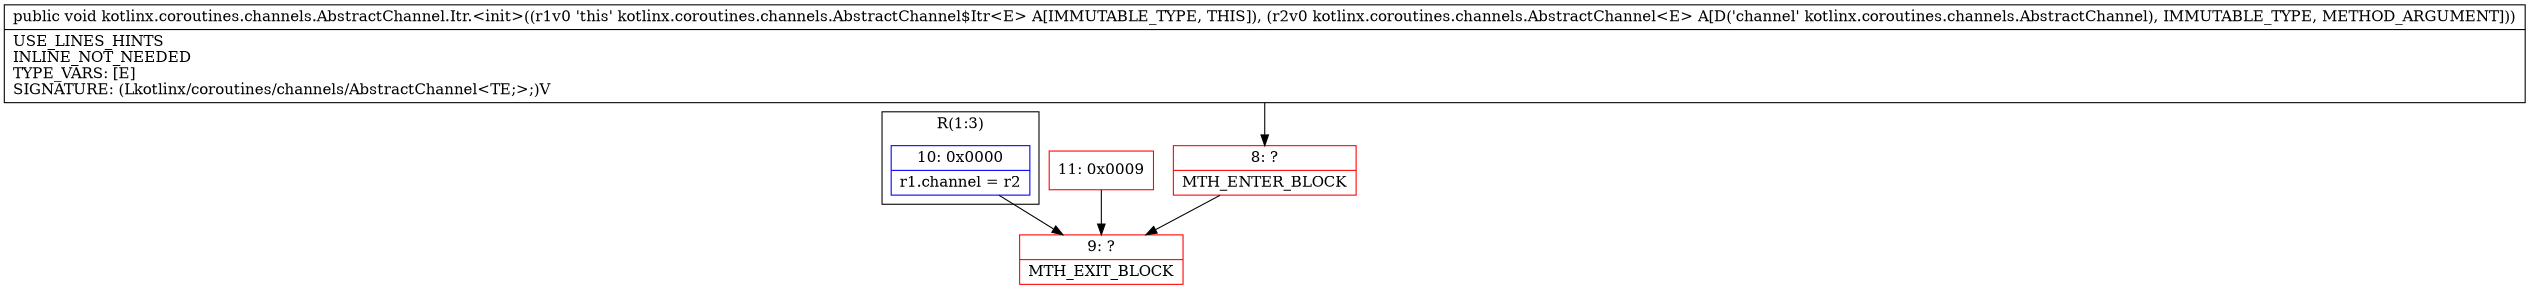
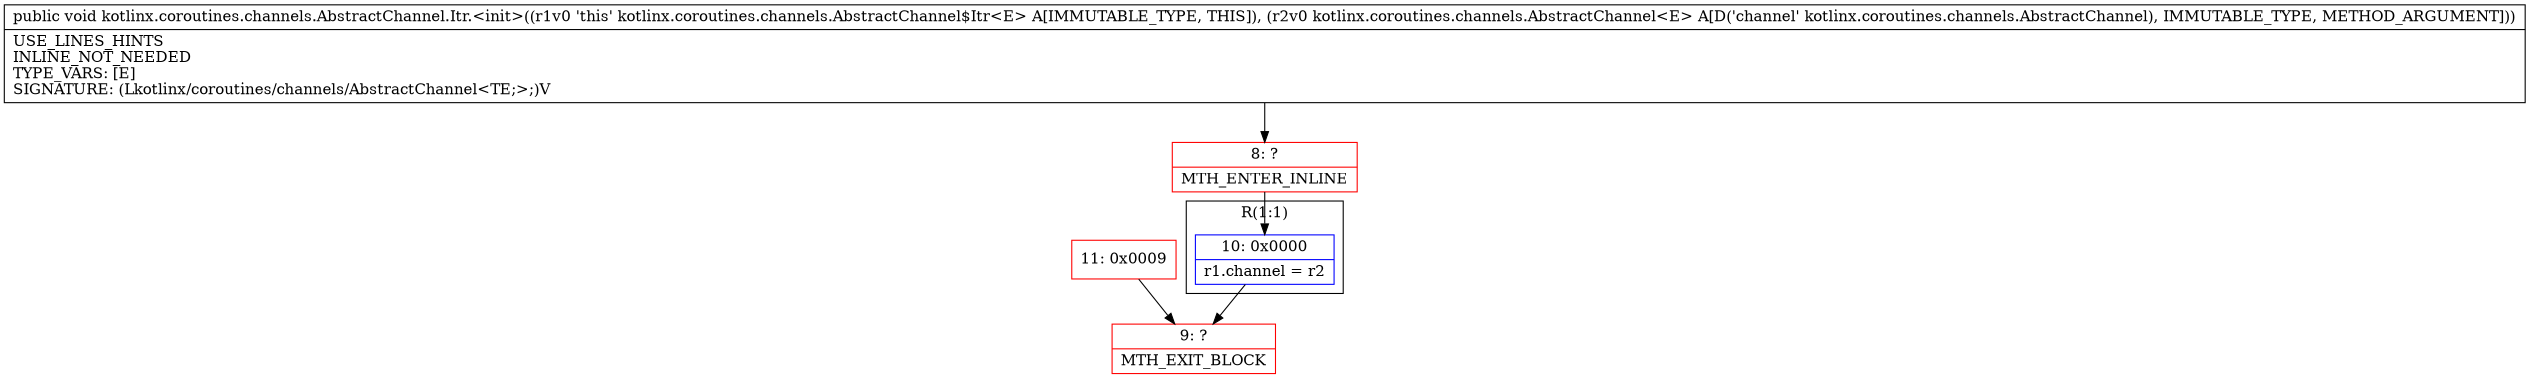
(961, 124) -> (1265, 213)
(1265, 182) -> (1265, 179)
(1188, 212) -> (1265, 208)
